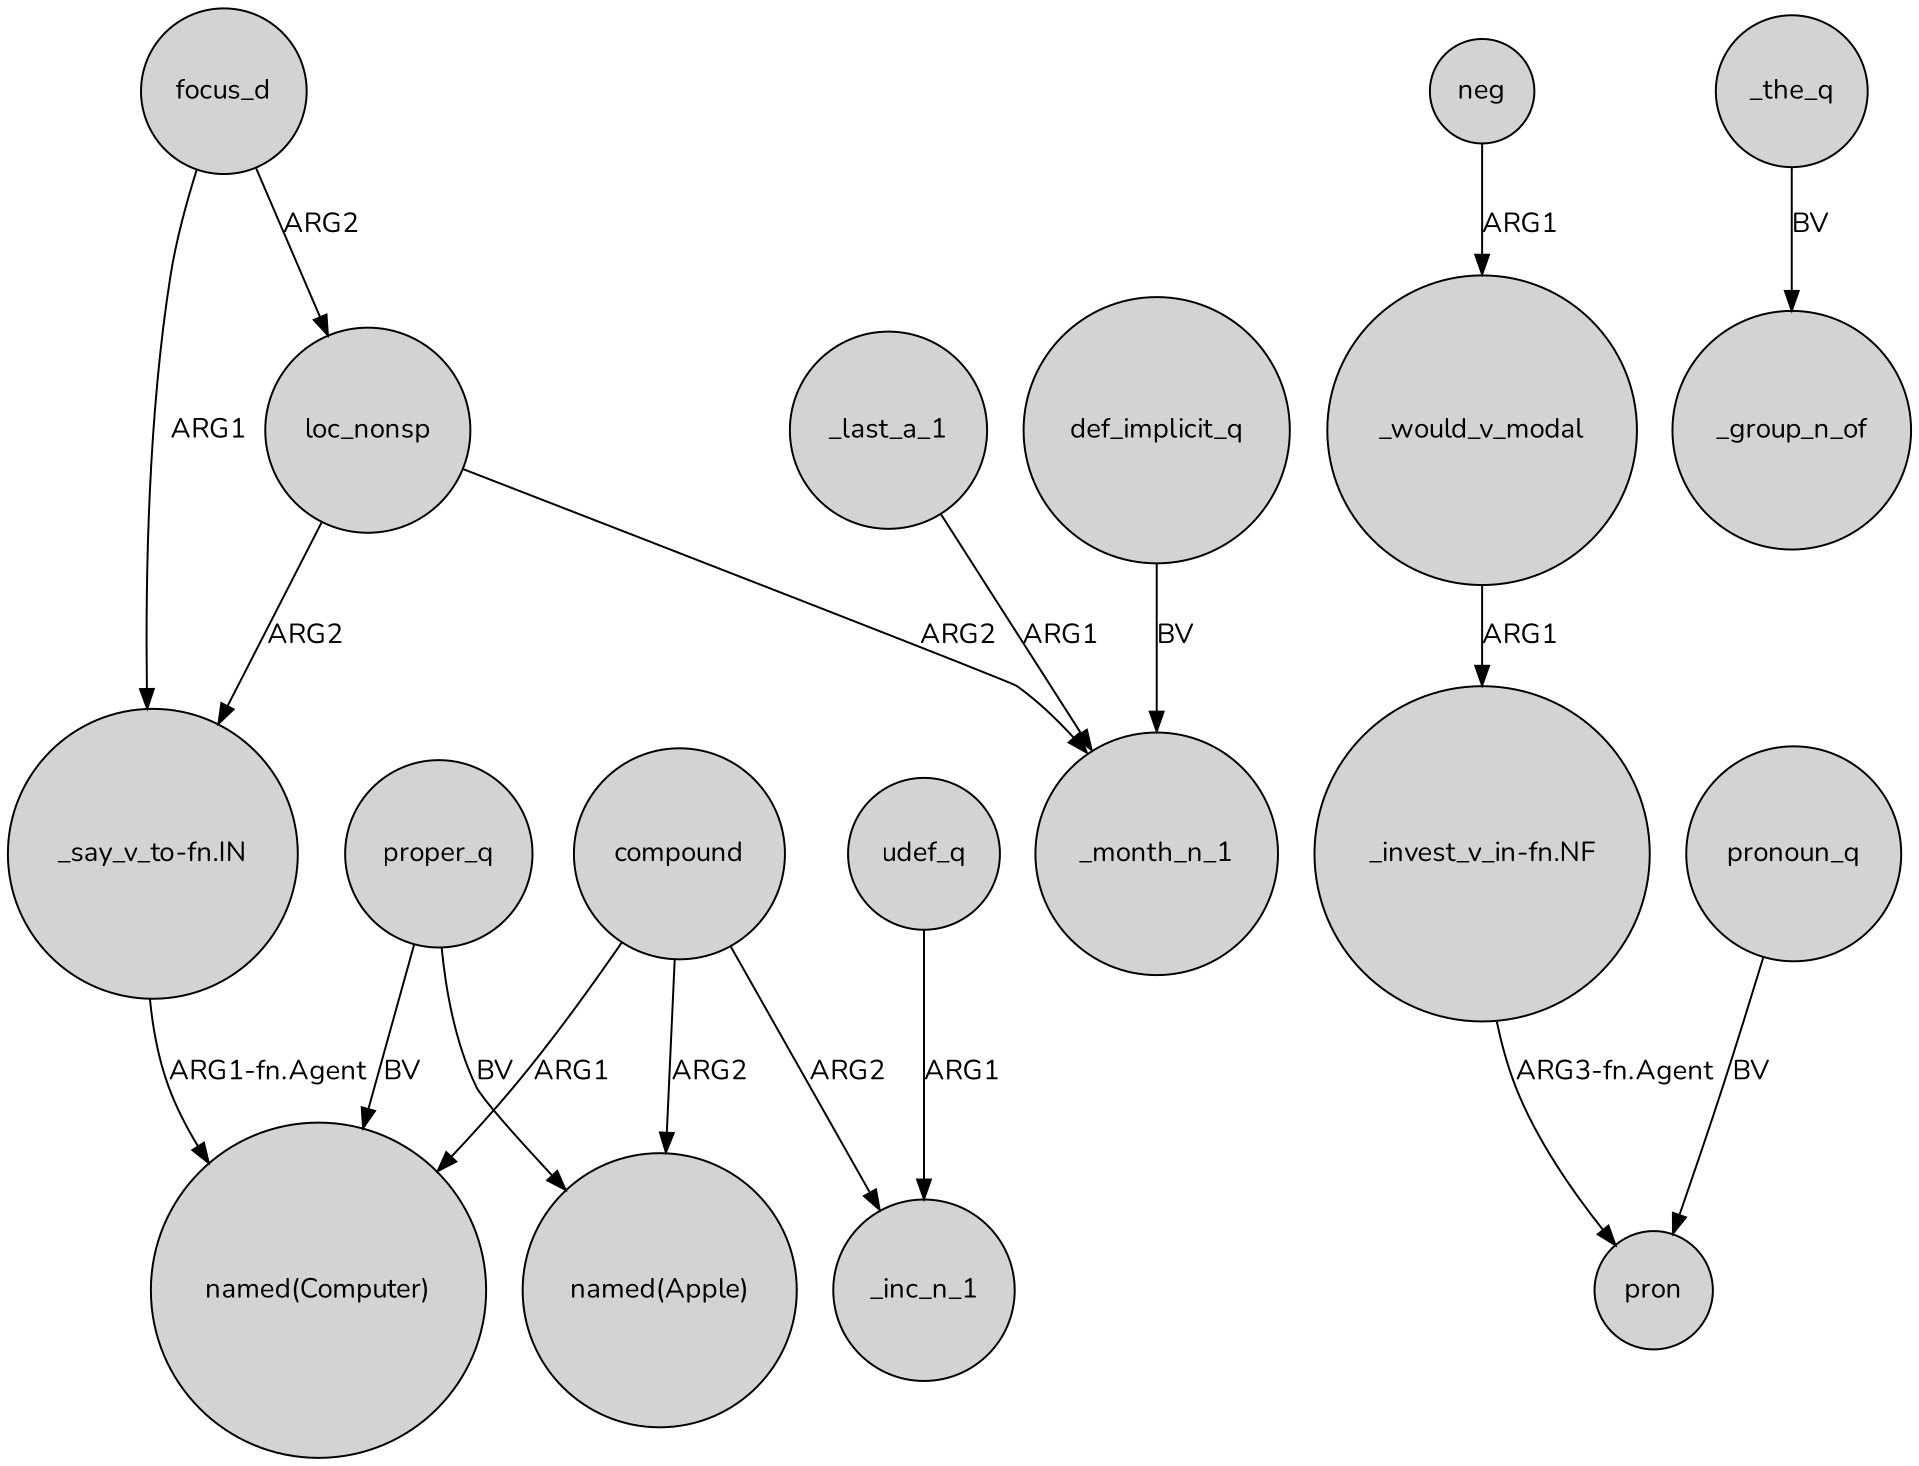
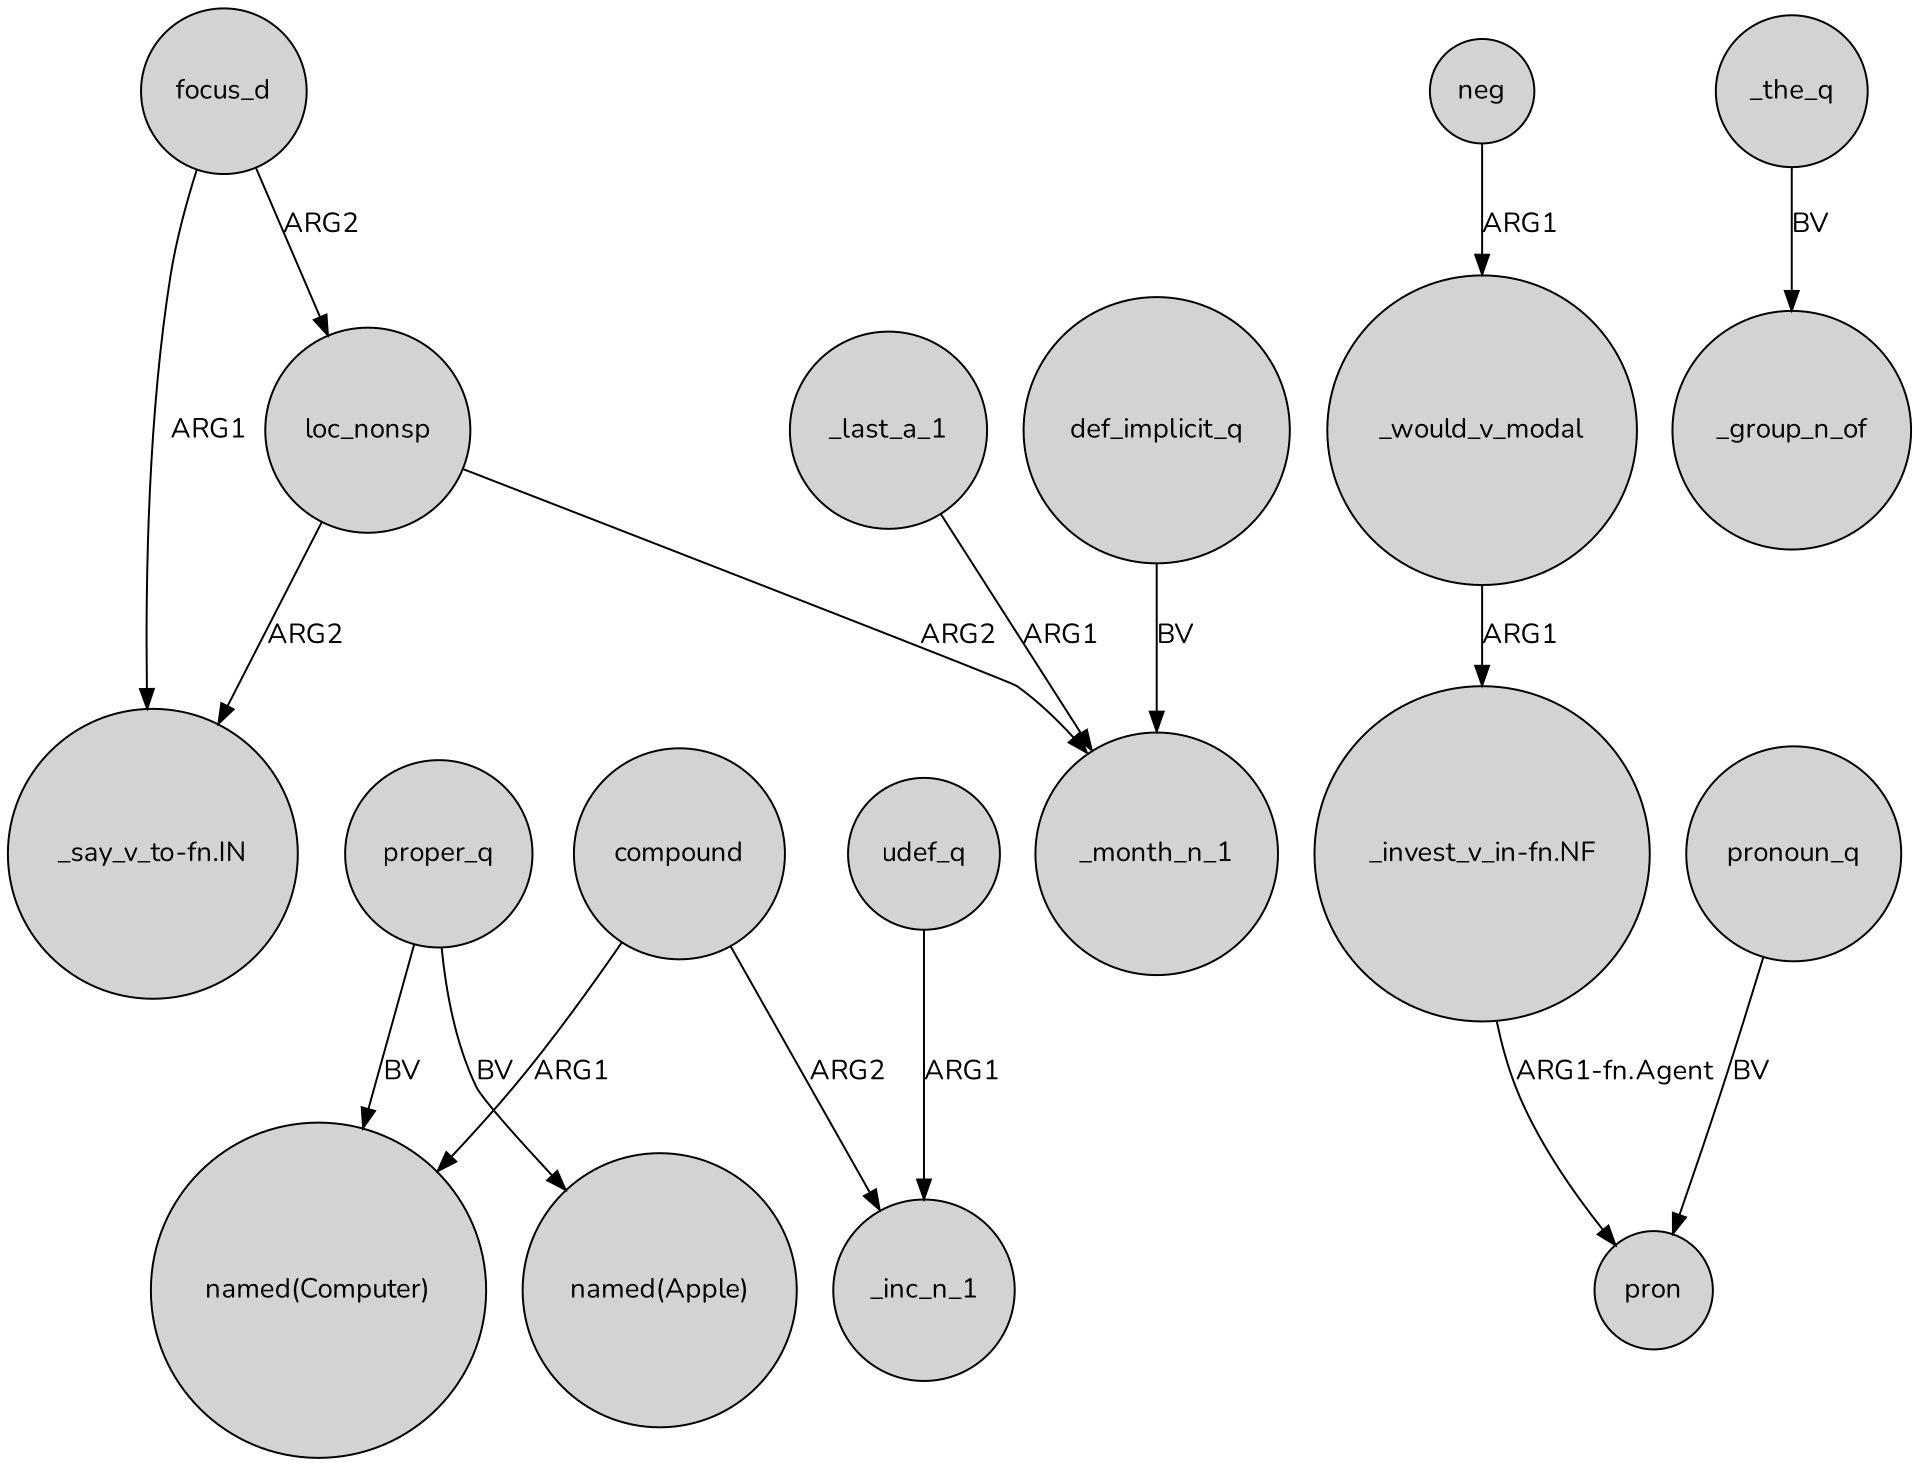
(671, 1046) -> none
(1615, 1072) -> (1615, 1072)
(165, 1075) -> none
